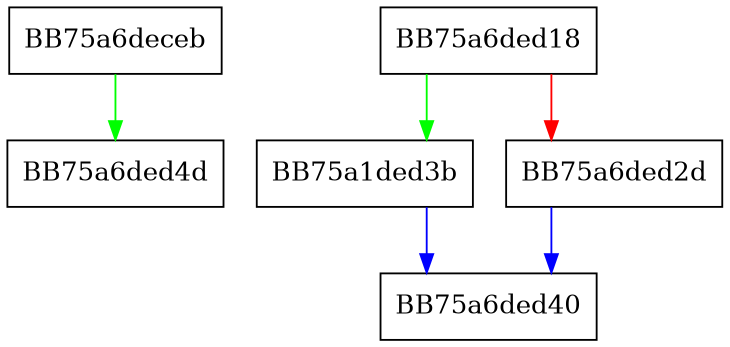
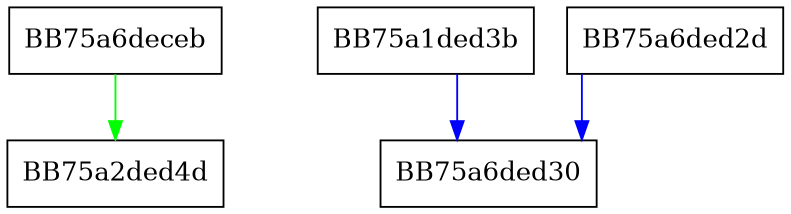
(489, 41) -> none
(115, 174) -> (115, 174)
(489, 307) -> (489, 174)
